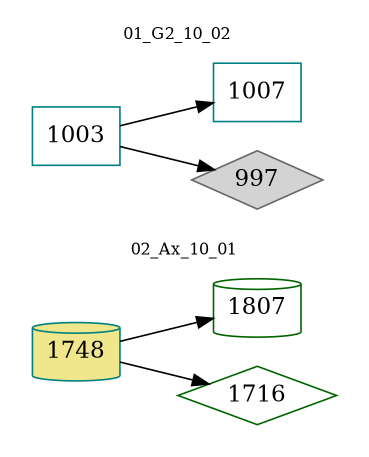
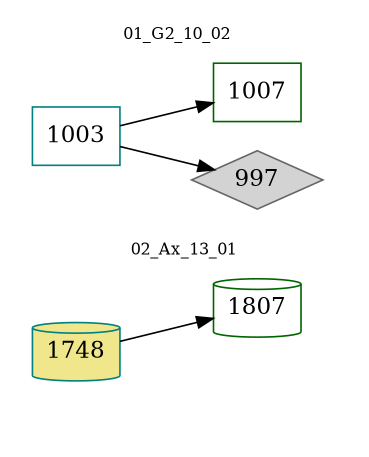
(257, 92) -> (257, 92)
(184, 250) -> (184, 250)
(257, 395) -> none
